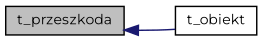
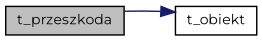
(157, 30) -> (142, 11)
